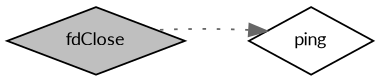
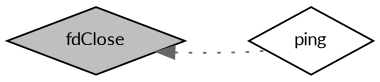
(203, 29) -> (221, 53)
